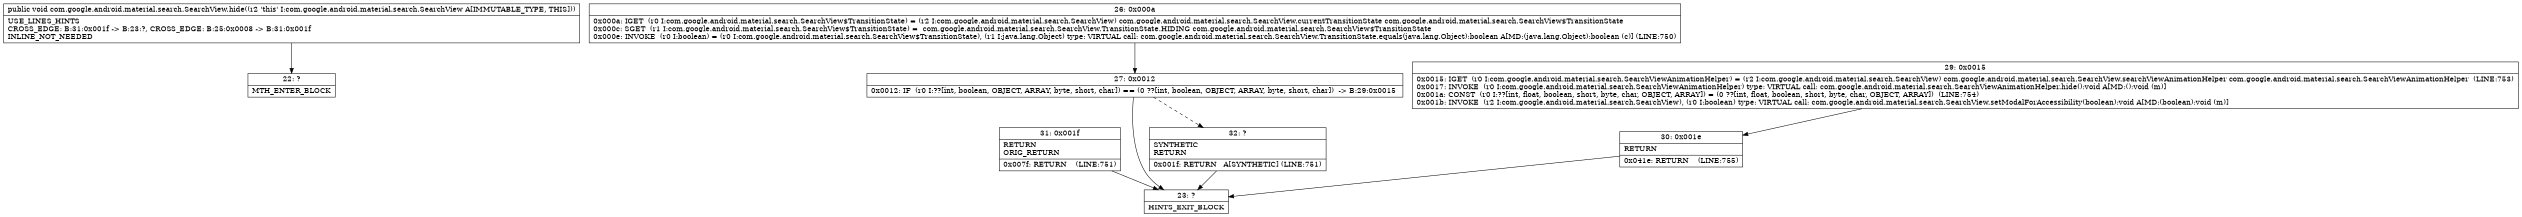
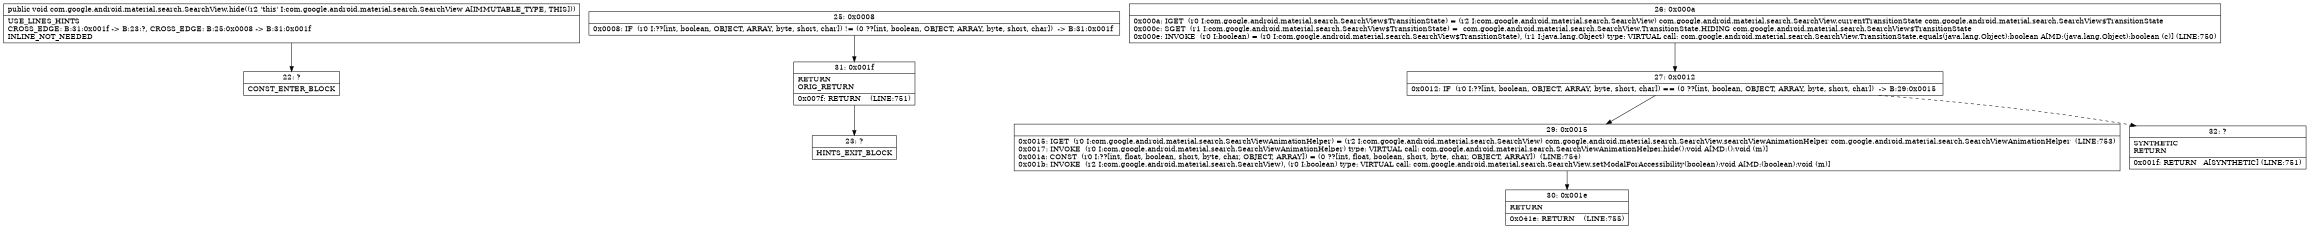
none -> (854, 23)
(292, 91) -> (292, 89)
(1136, 146) -> (1633, 108)
(1427, 176) -> none
(1209, 179) -> none
